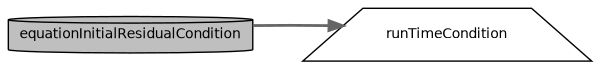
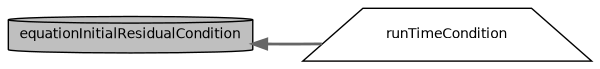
(291, 25) -> (294, 44)
